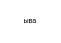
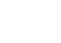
(30, 21) -> none
